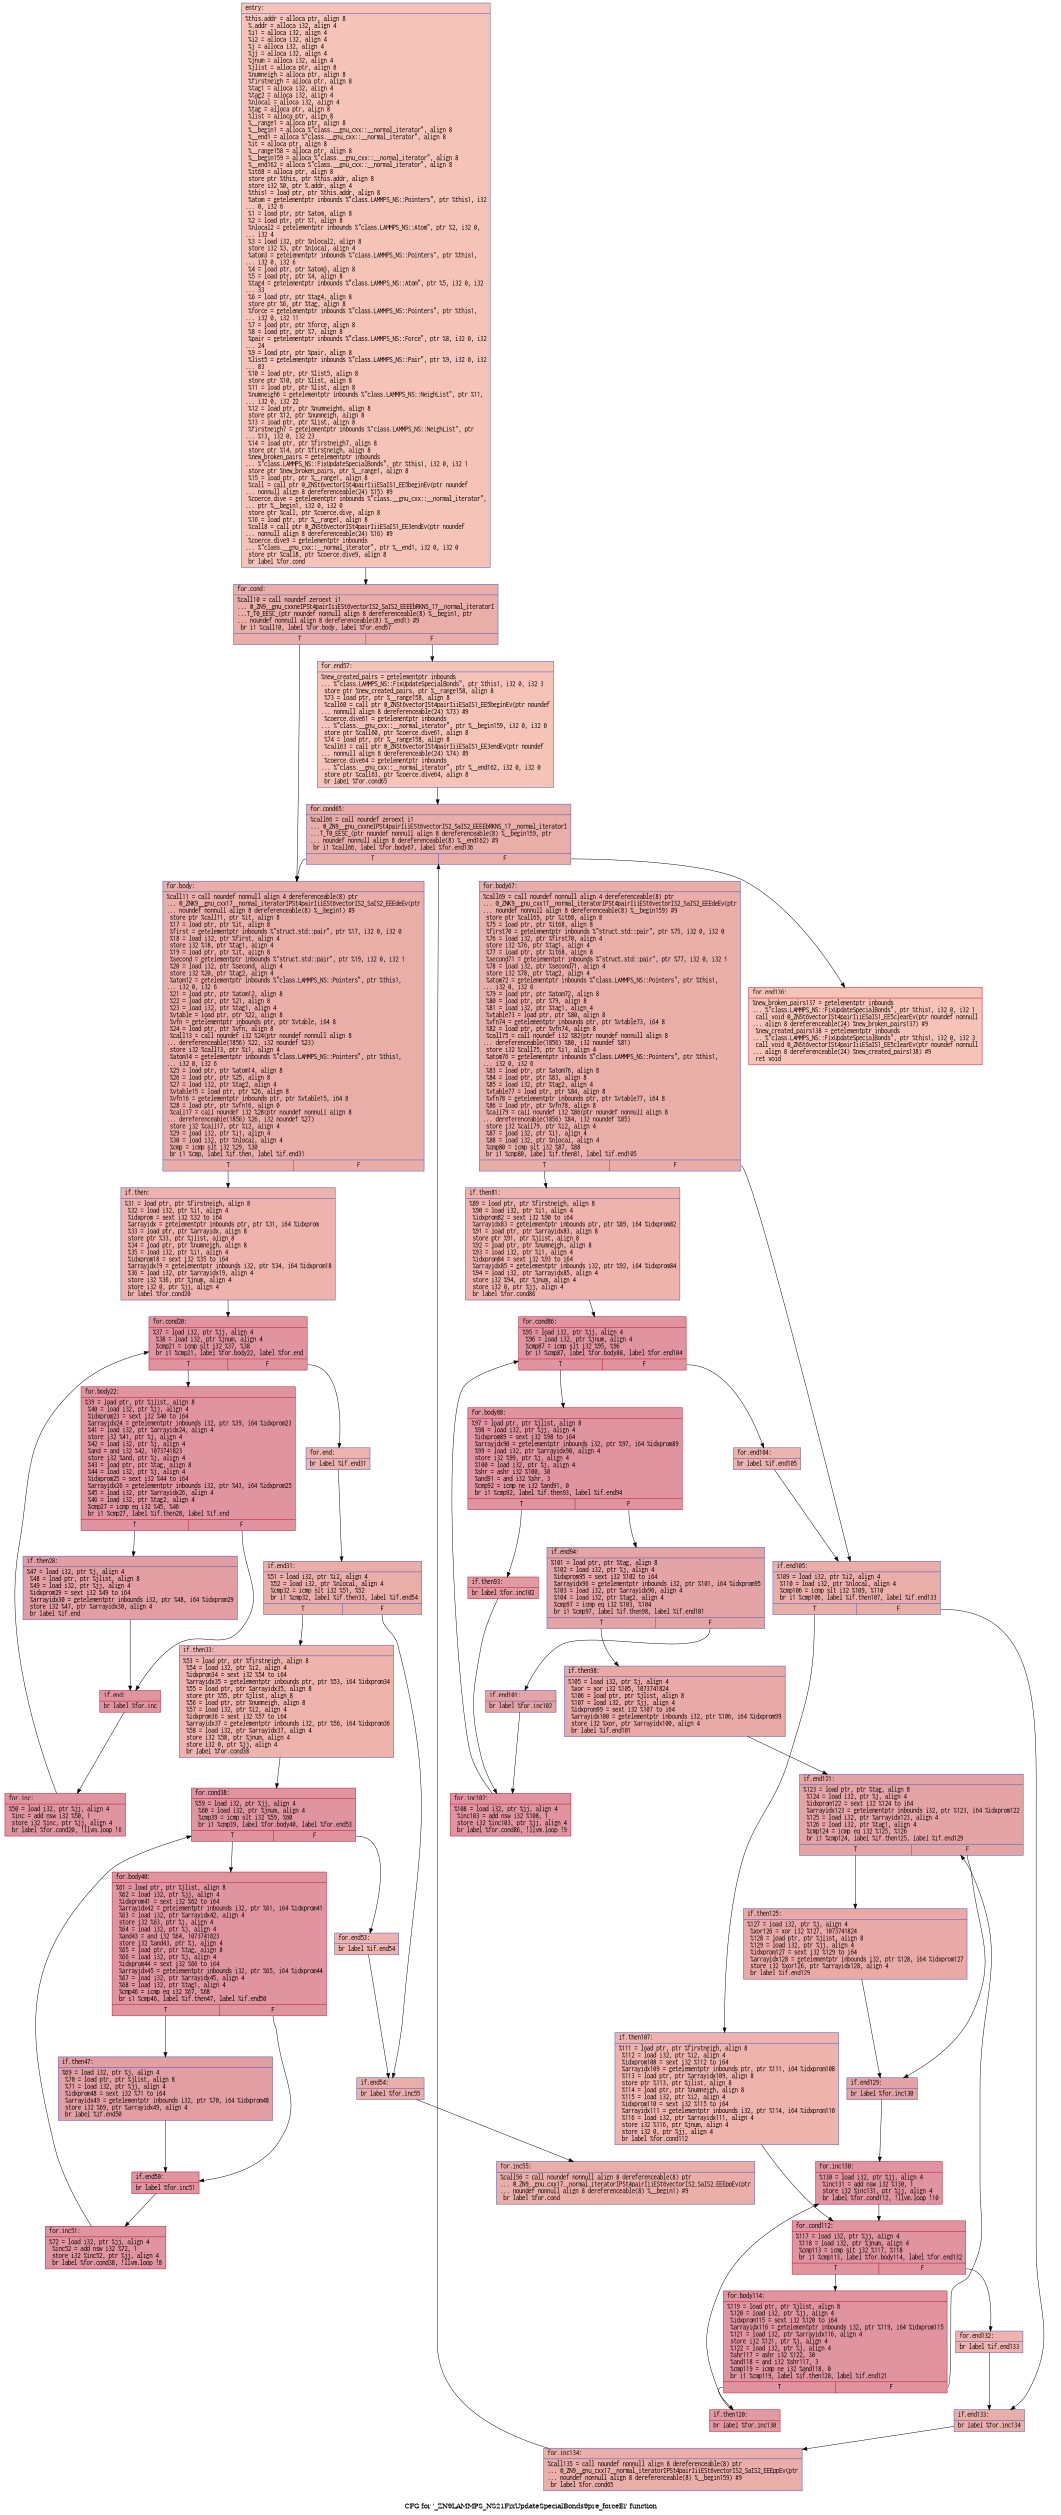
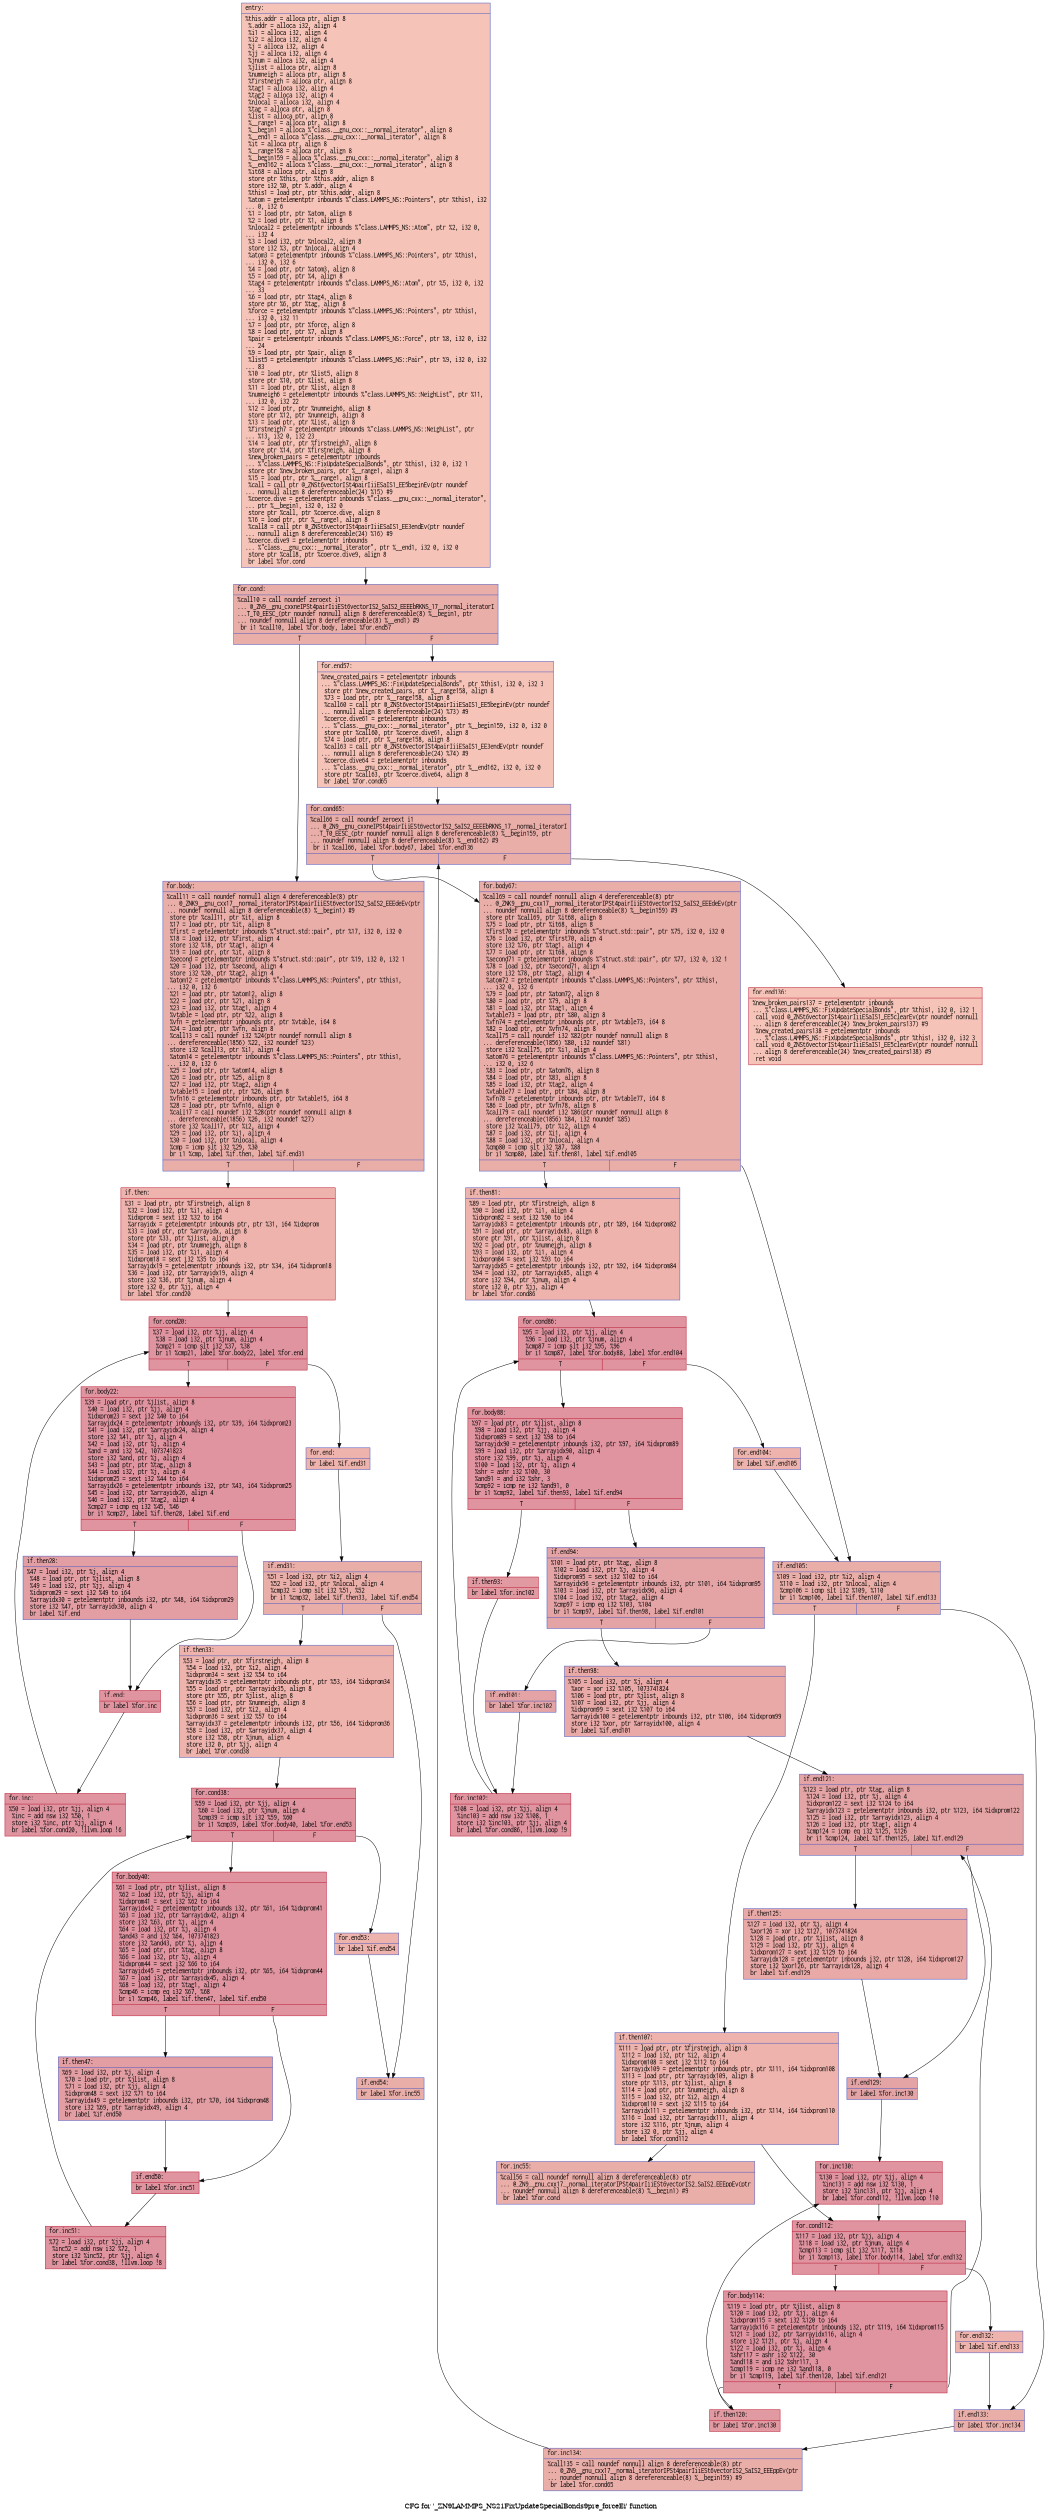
(300, 867) -> (422, 877)
(228, 1244) -> (228, 1244)
(493, 2130) -> (659, 2151)
